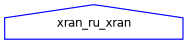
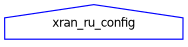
(94, 24) -> (94, 24)
